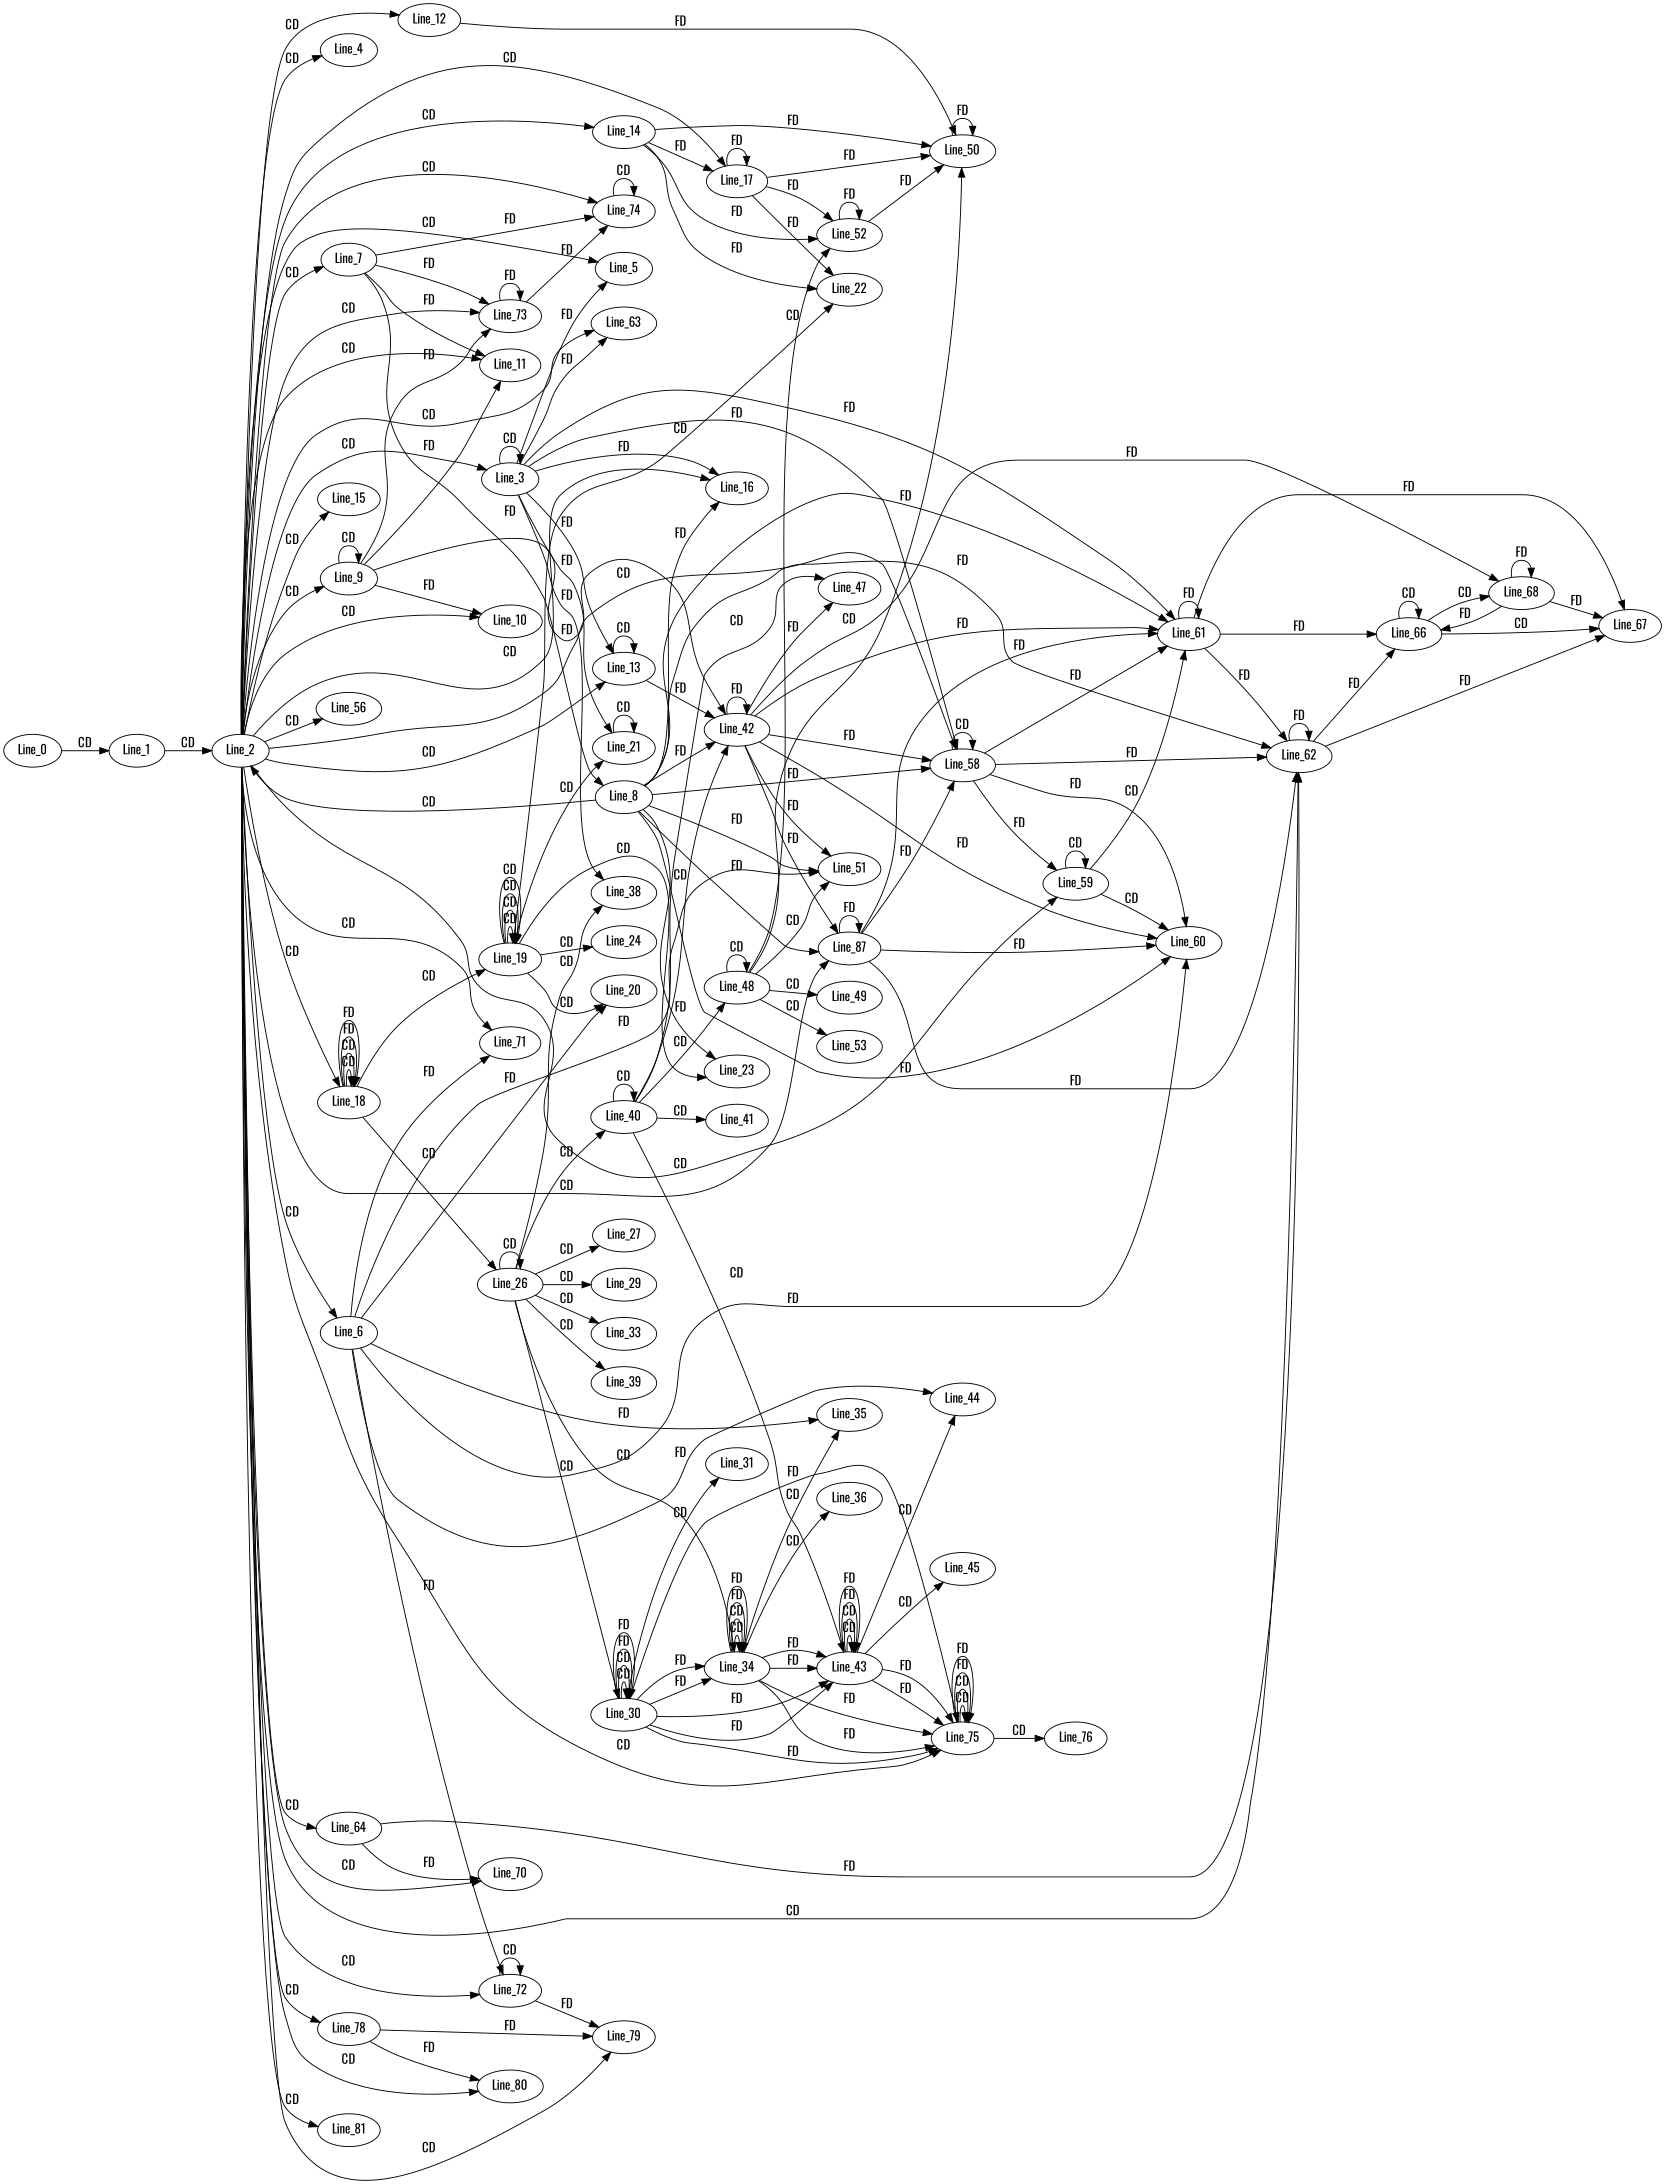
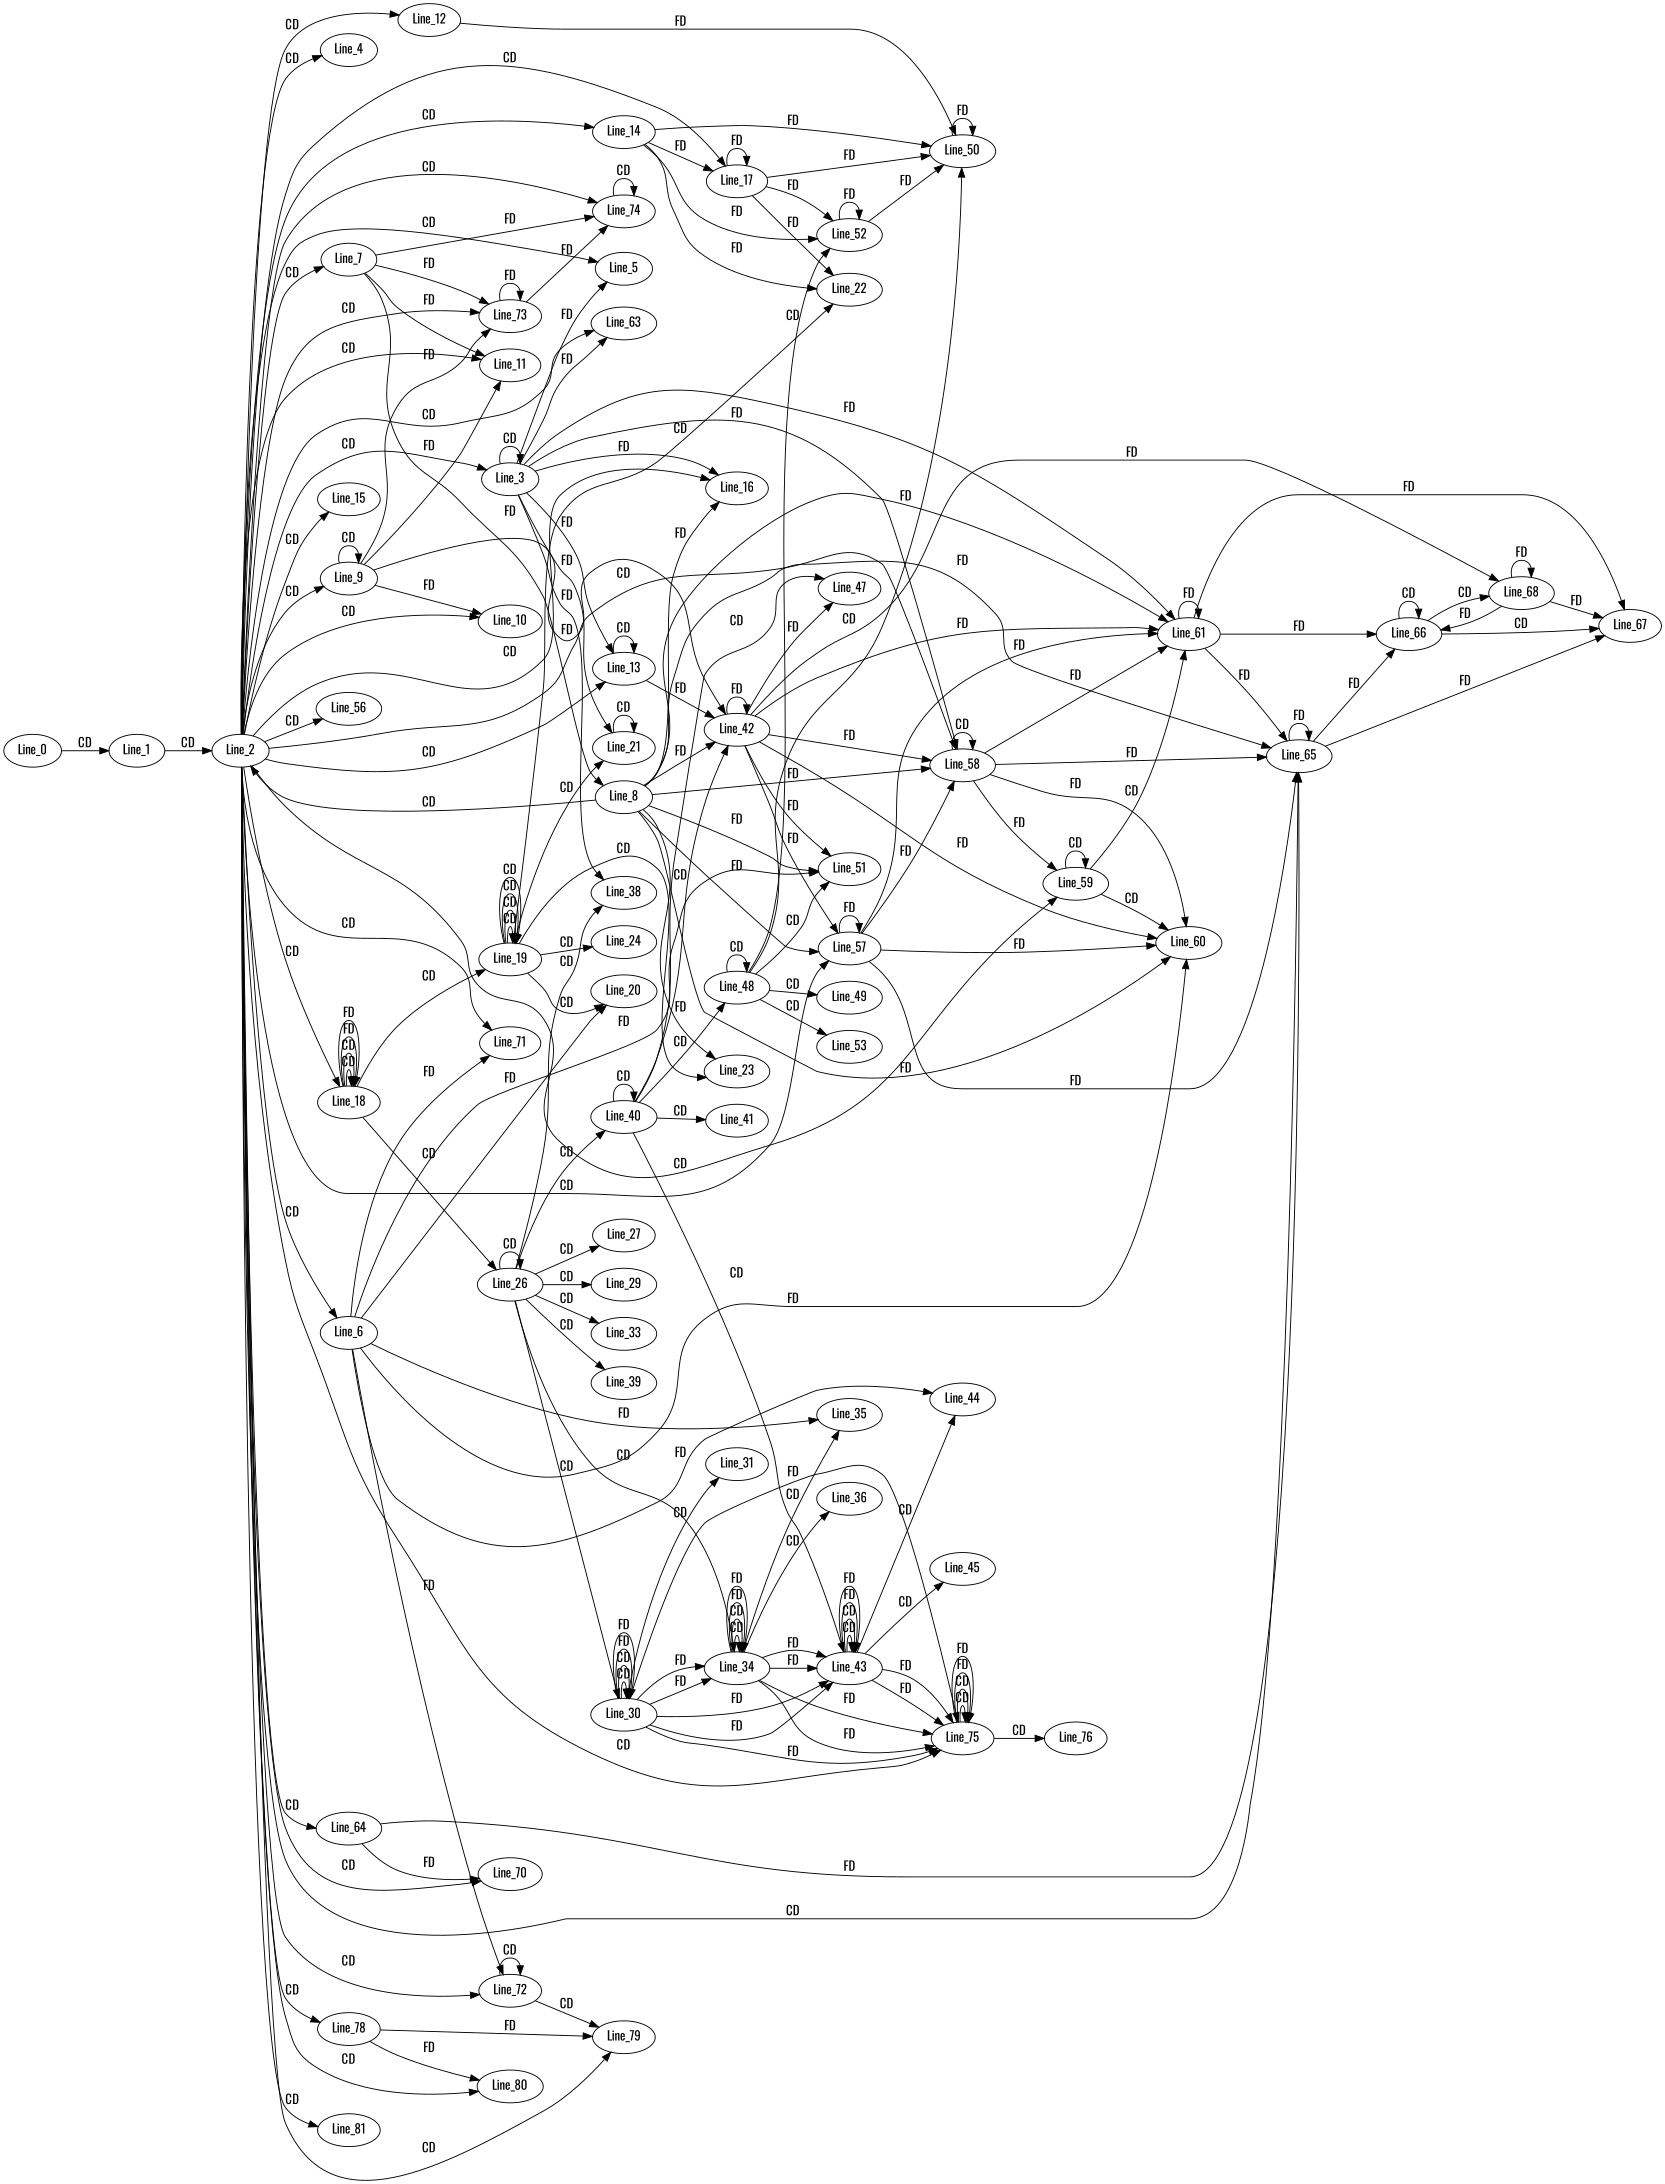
(1299, 756) -> (1299, 756)
(850, 948) -> (850, 948)
(567, 2005) -> (567, 2005)
